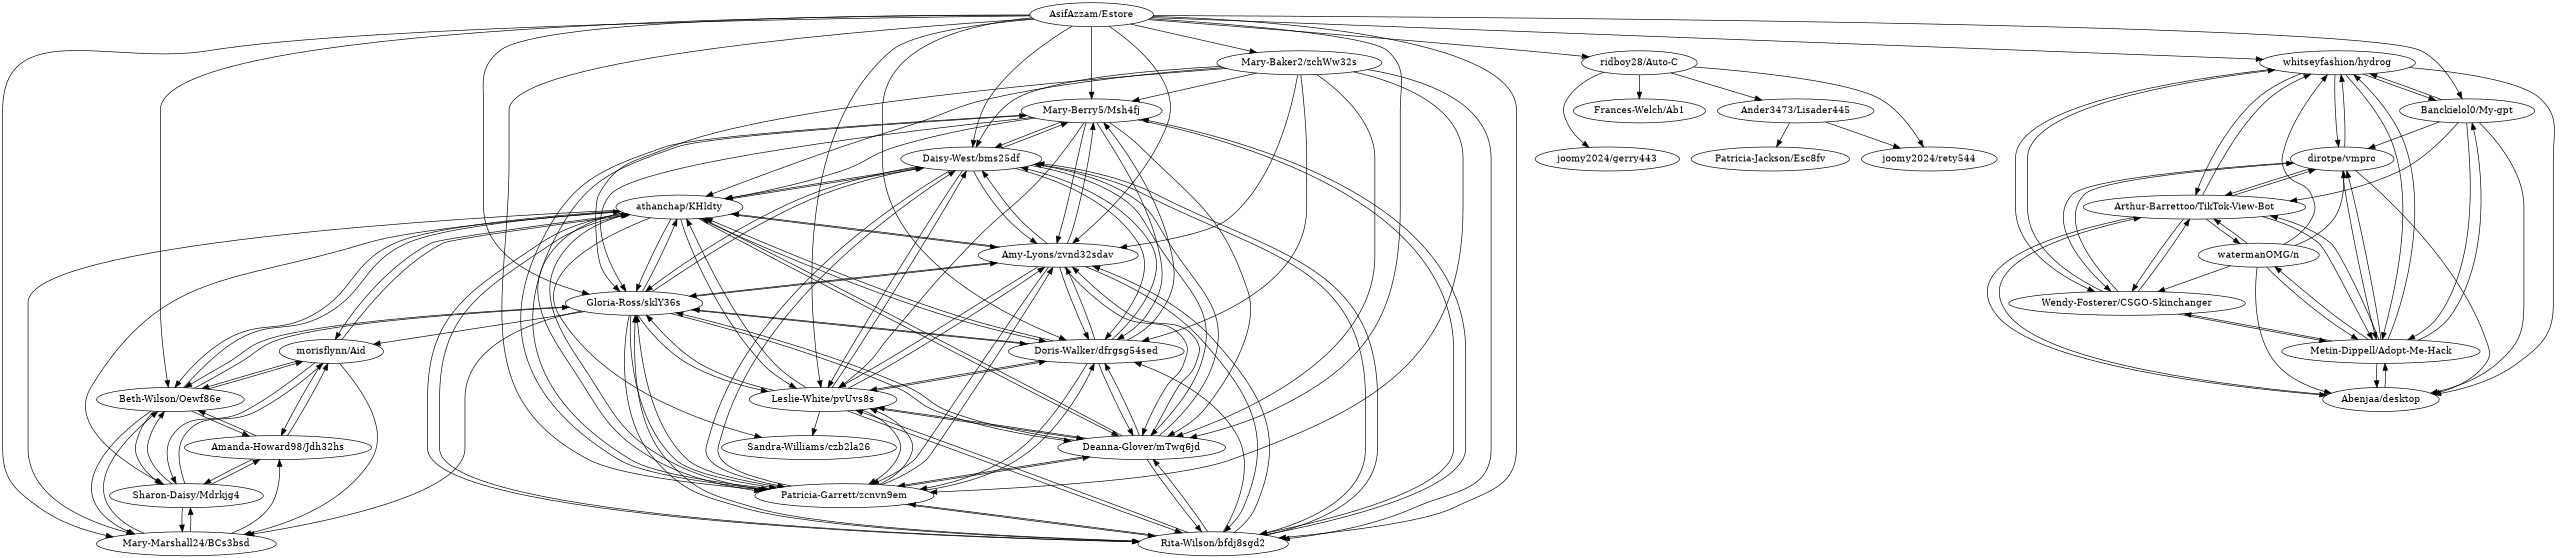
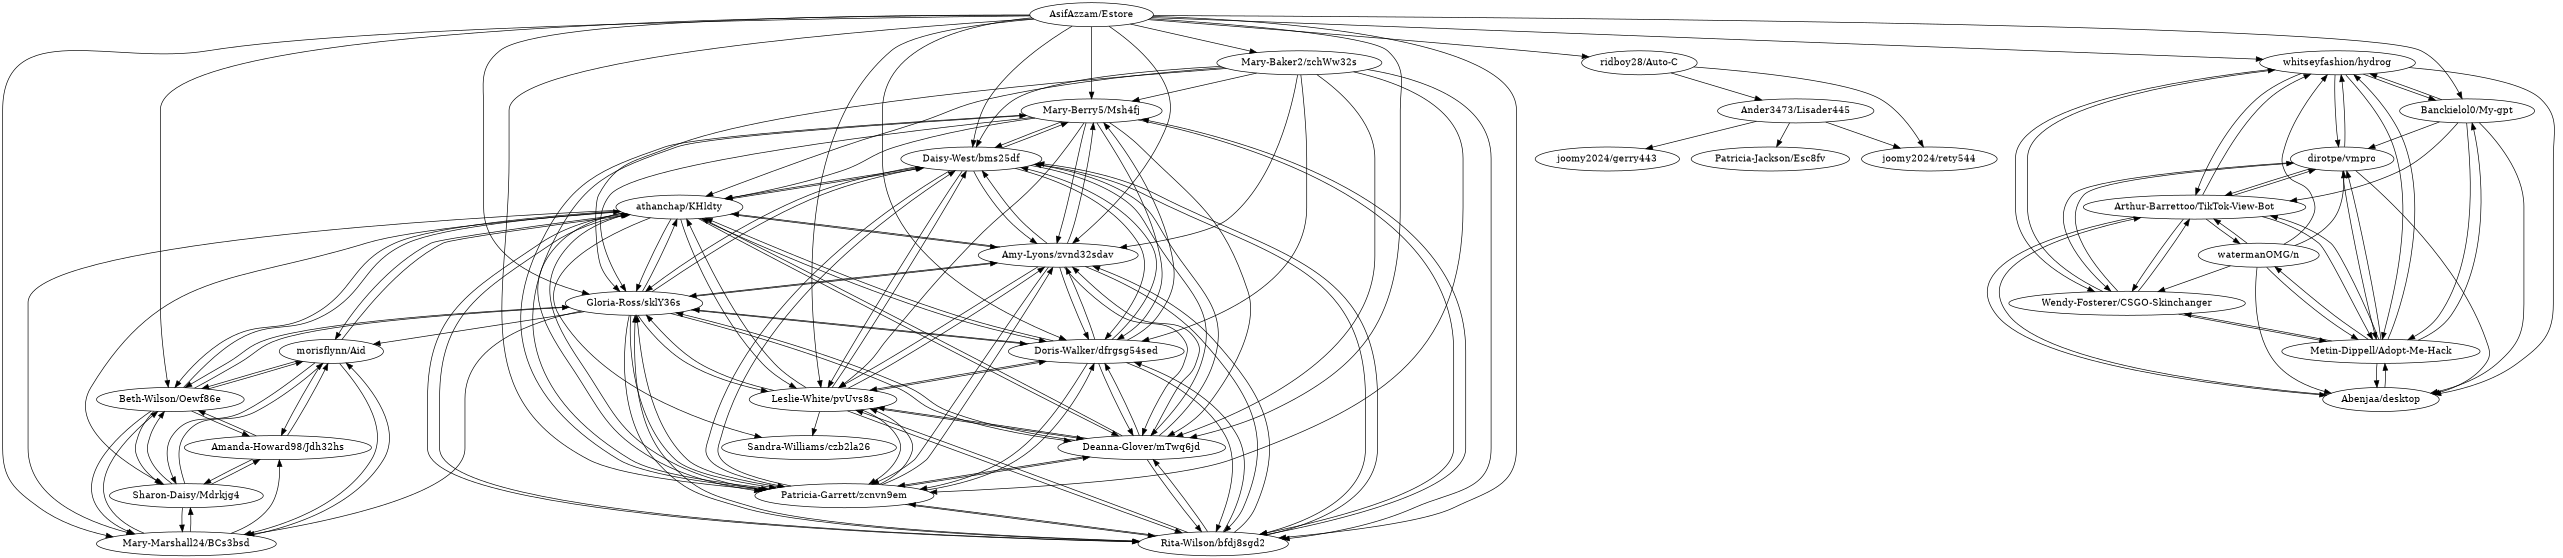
(1566, 101) -> (1704, 134)
(1639, 111) -> none
none -> (1213, 418)
none -> (367, 480)
